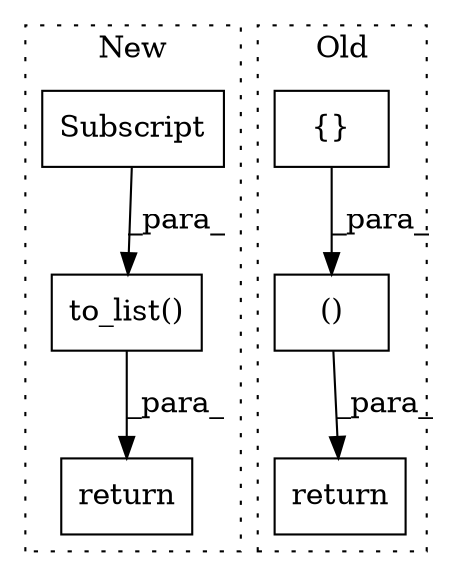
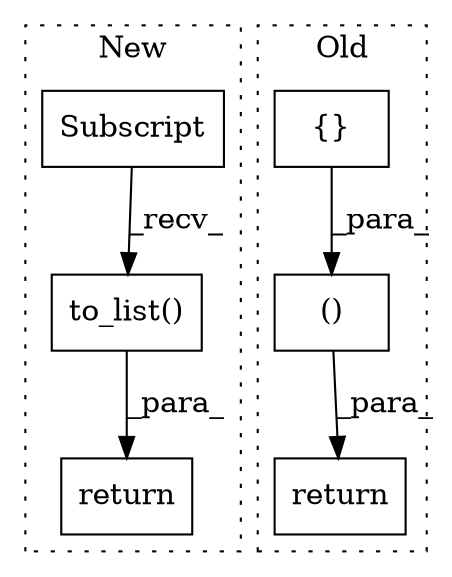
(176, 221) -> (176, 221)
